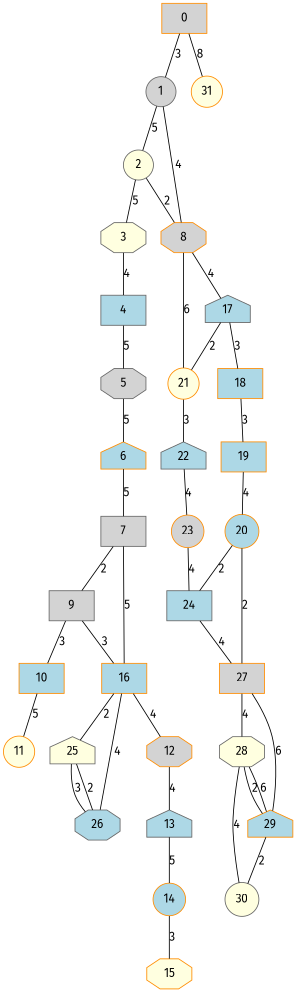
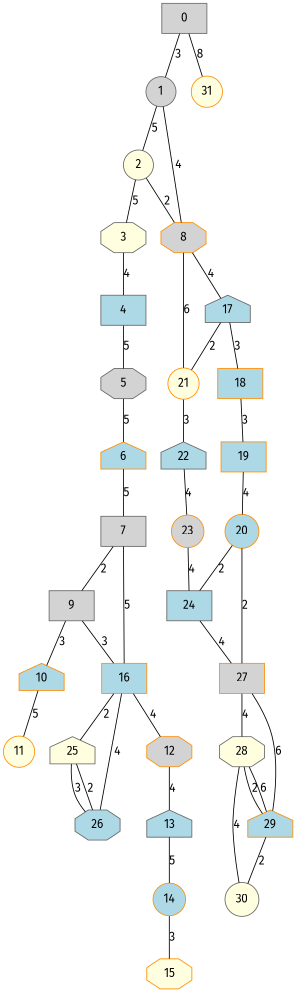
(184, 18) -> (184, 18)
(42, 678) -> (42, 678)
